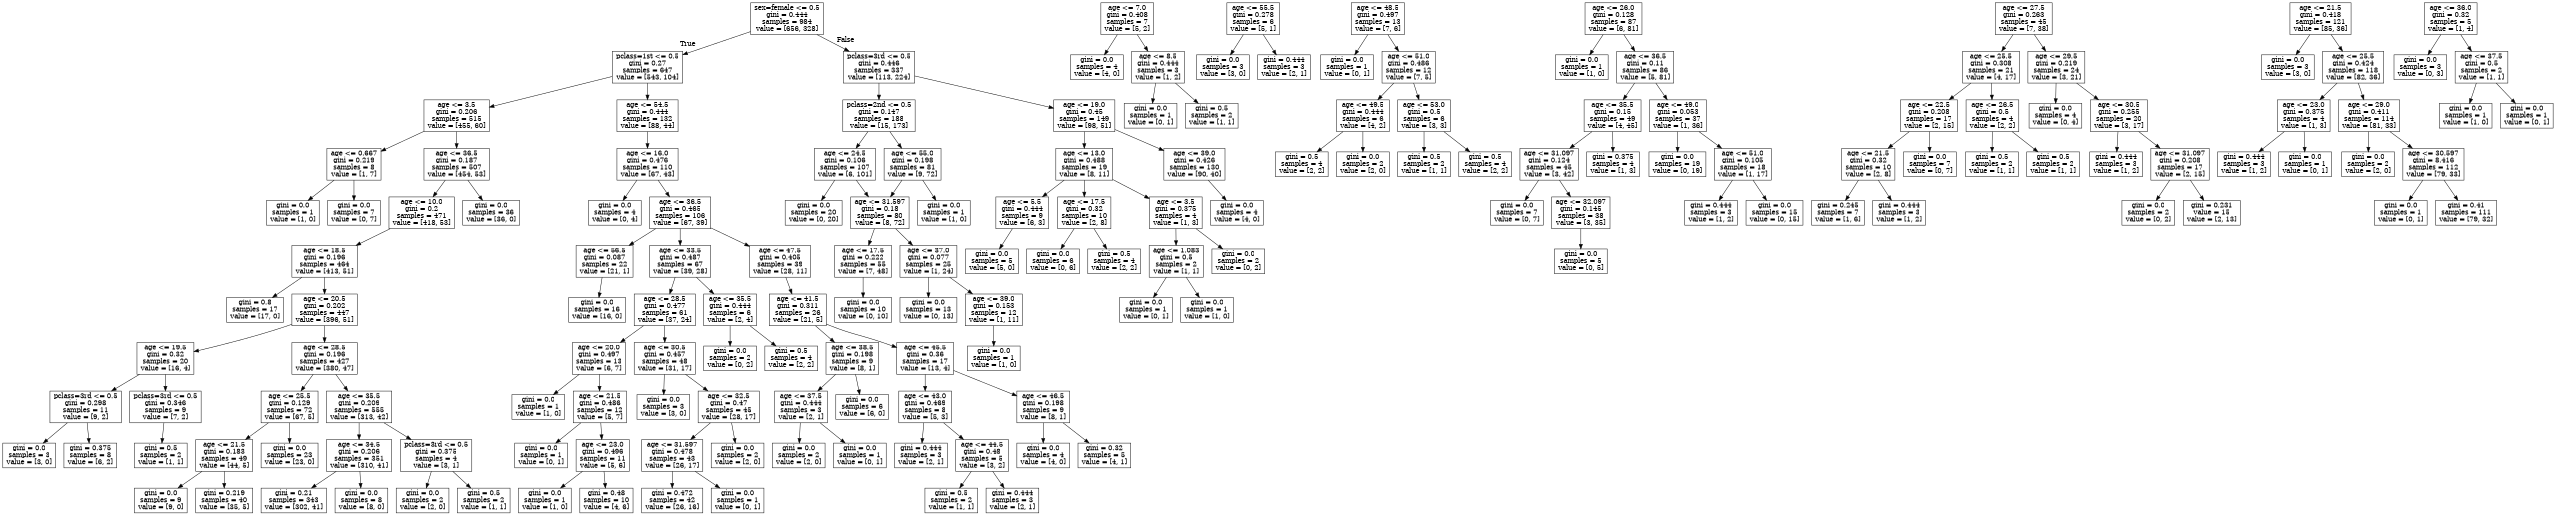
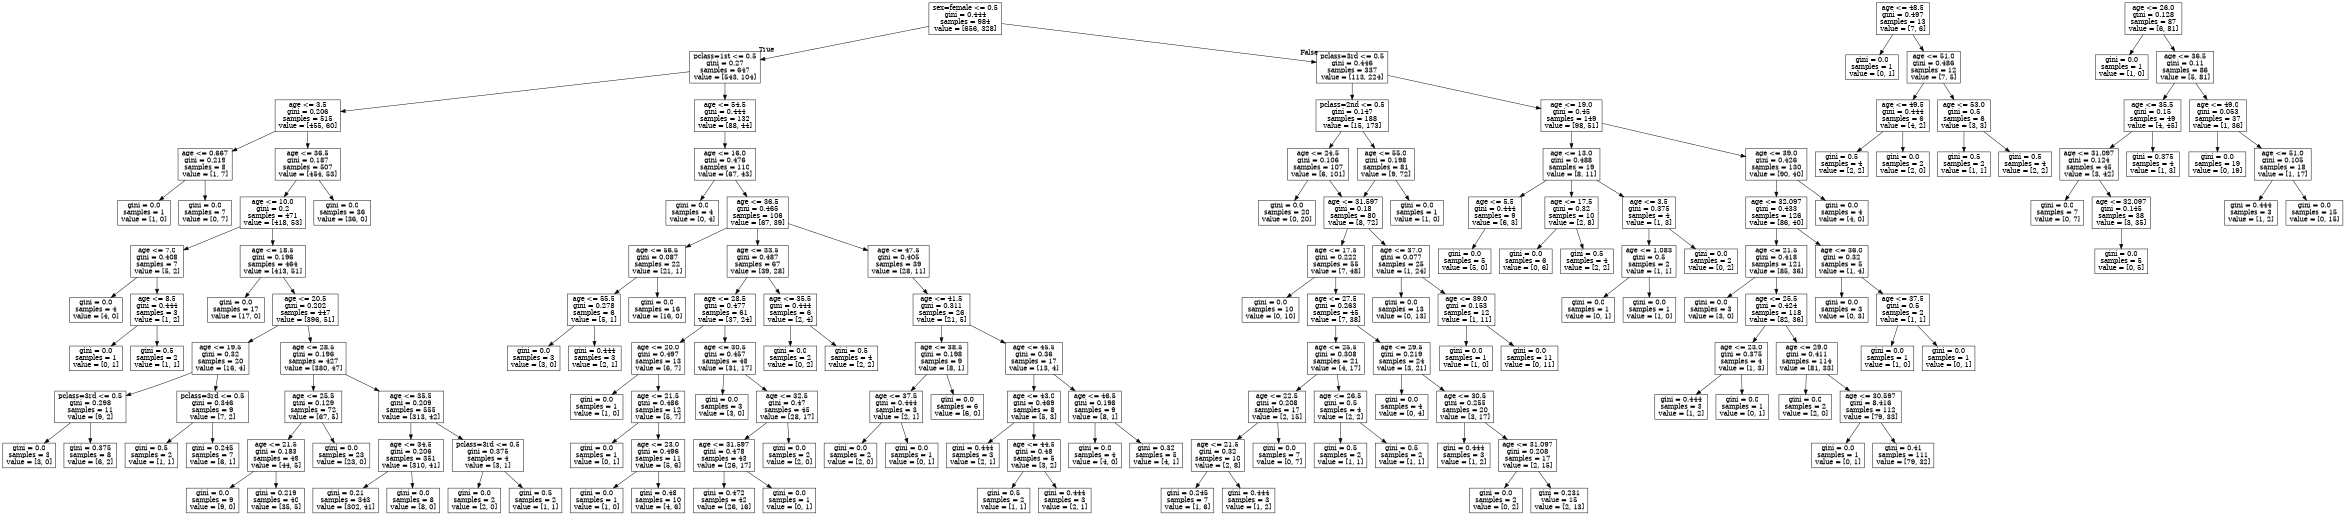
none -> (1776, 213)
none -> (214, 238)
none -> (1336, 283)
none -> (628, 284)
(255, 310) -> (236, 310)
none -> (1530, 358)
none -> (213, 455)
